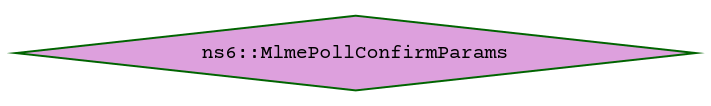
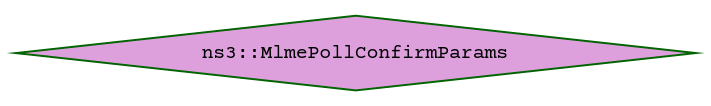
(356, 53) -> (356, 53)
